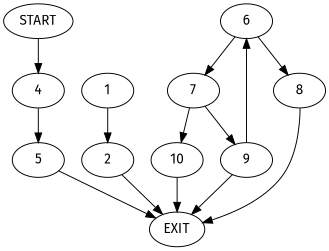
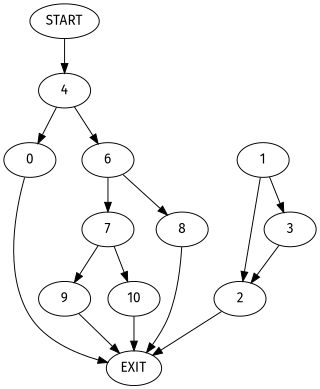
(247, 95) -> (84, 121)
(38, 160) -> (30, 160)
none -> (290, 229)
